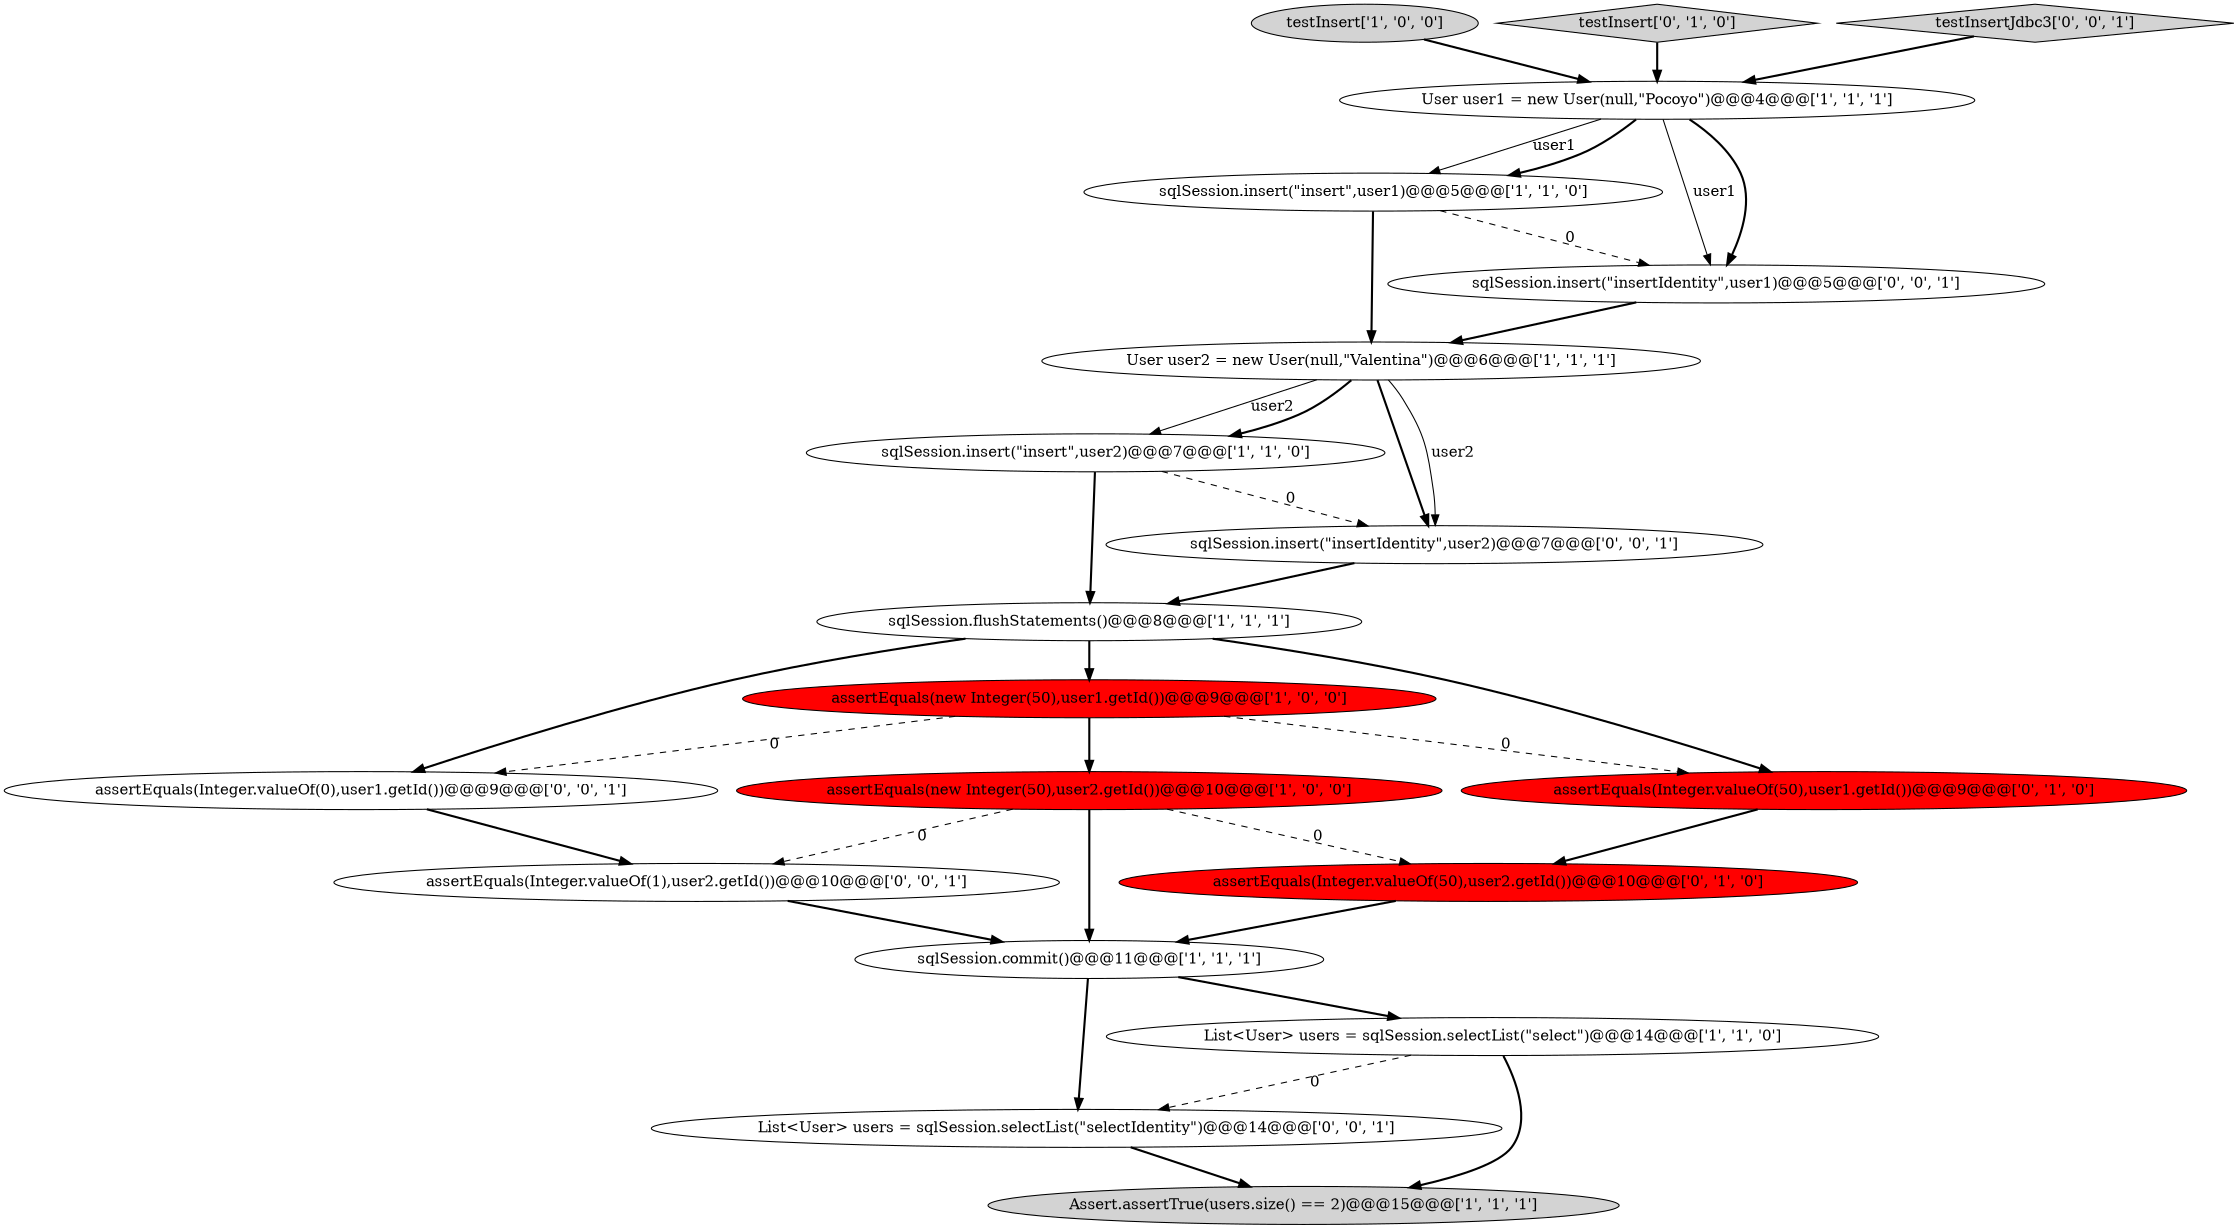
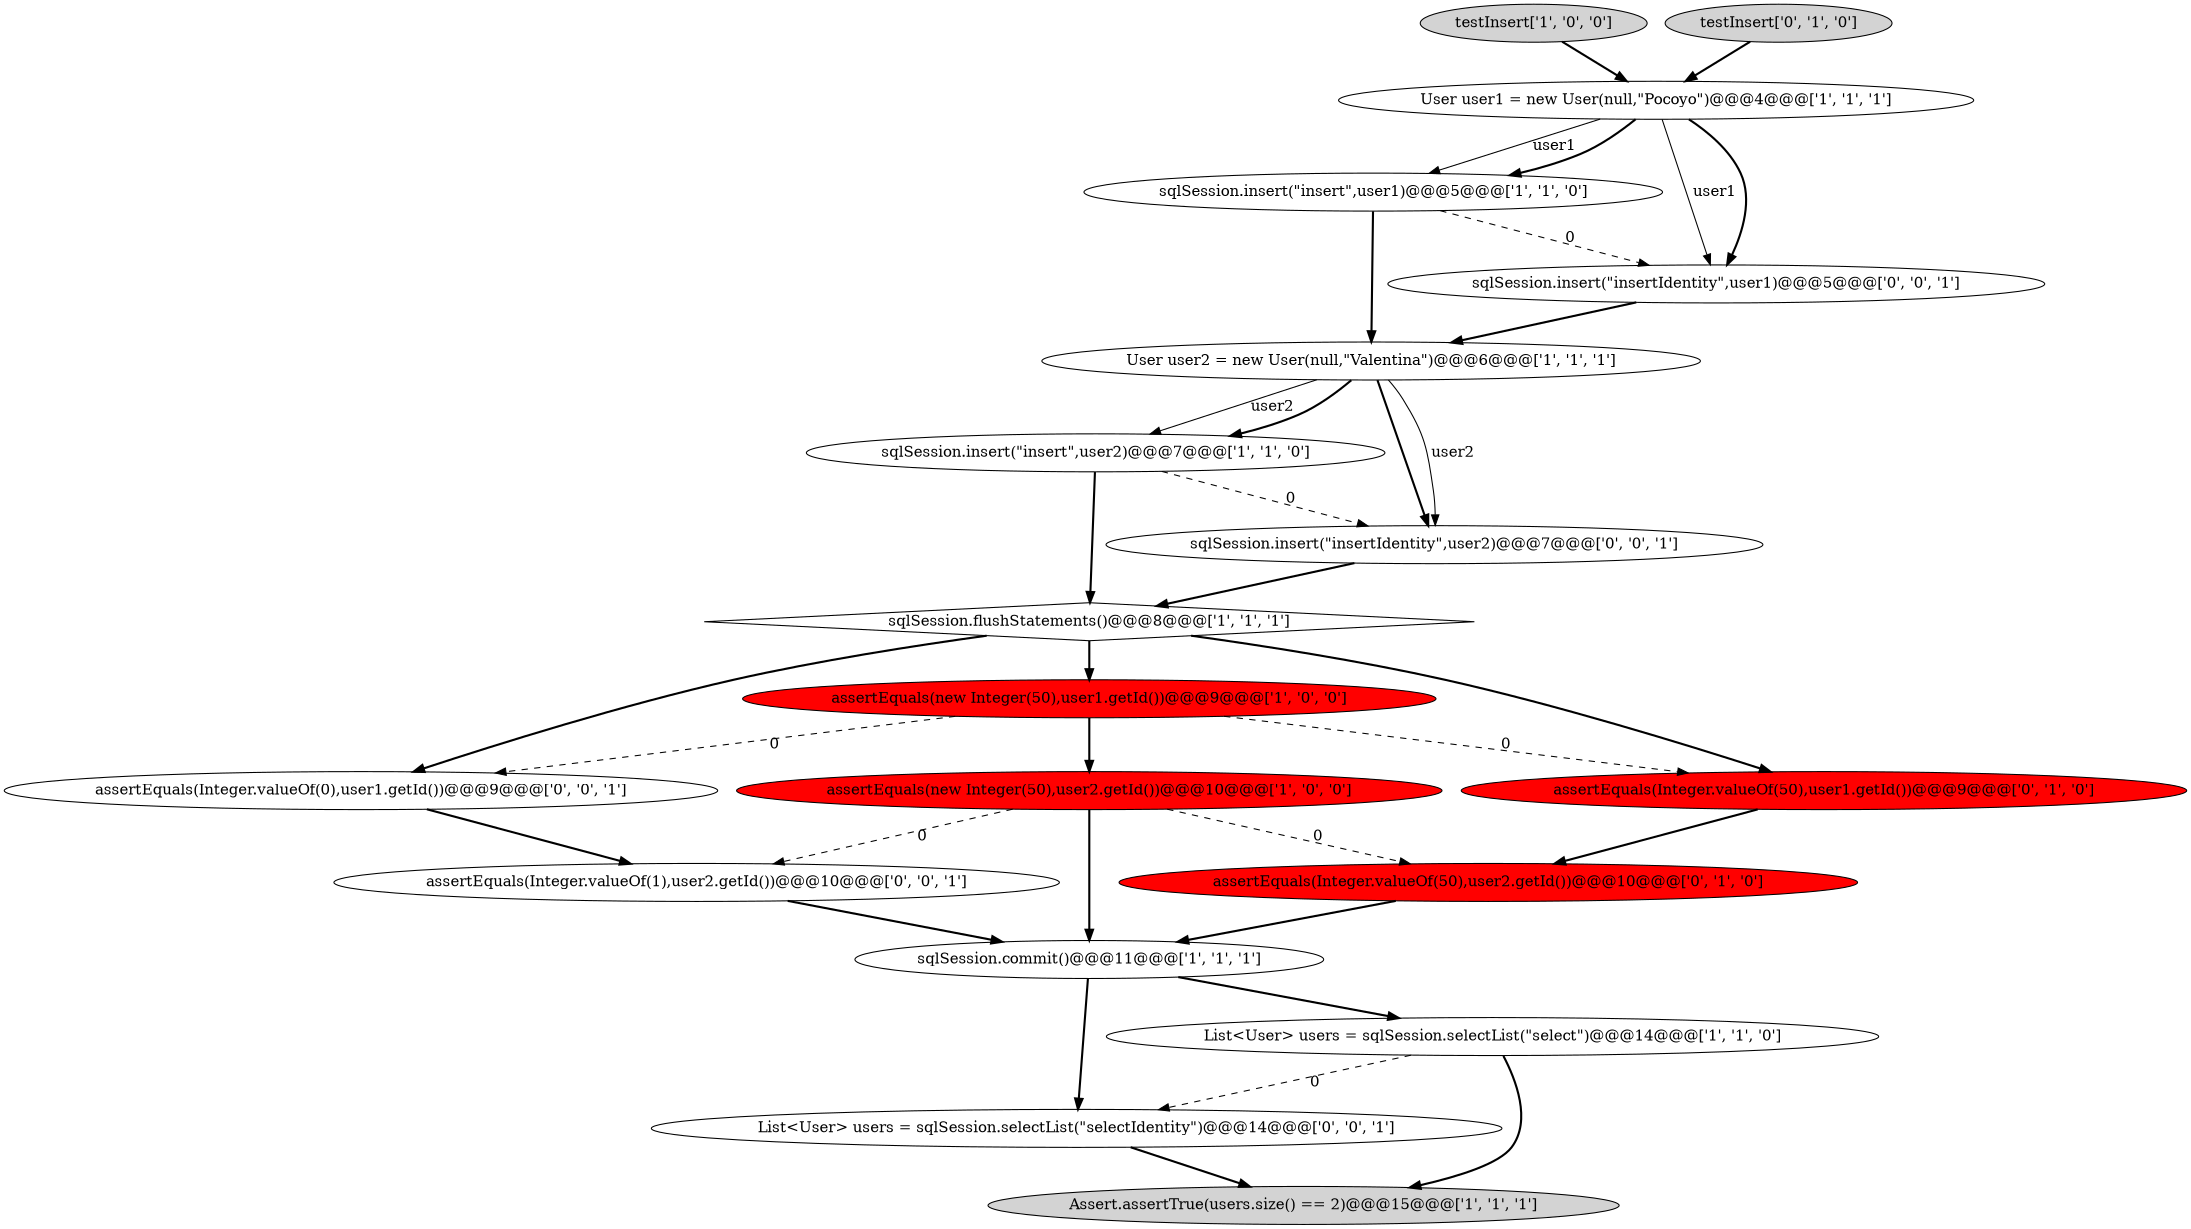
(1657, 23) -> (1779, 23)
(2035, 23) -> none
(1089, 622) -> (1089, 622)
